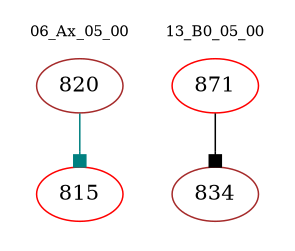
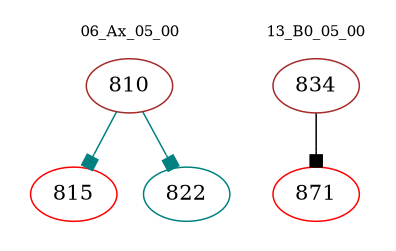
(80, 86) -> (129, 86)
(215, 133) -> (316, 133)
none -> (187, 194)
